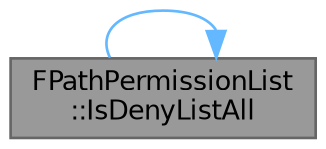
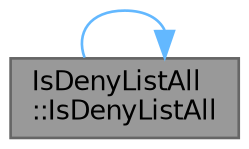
(163, 98) -> (125, 98)
